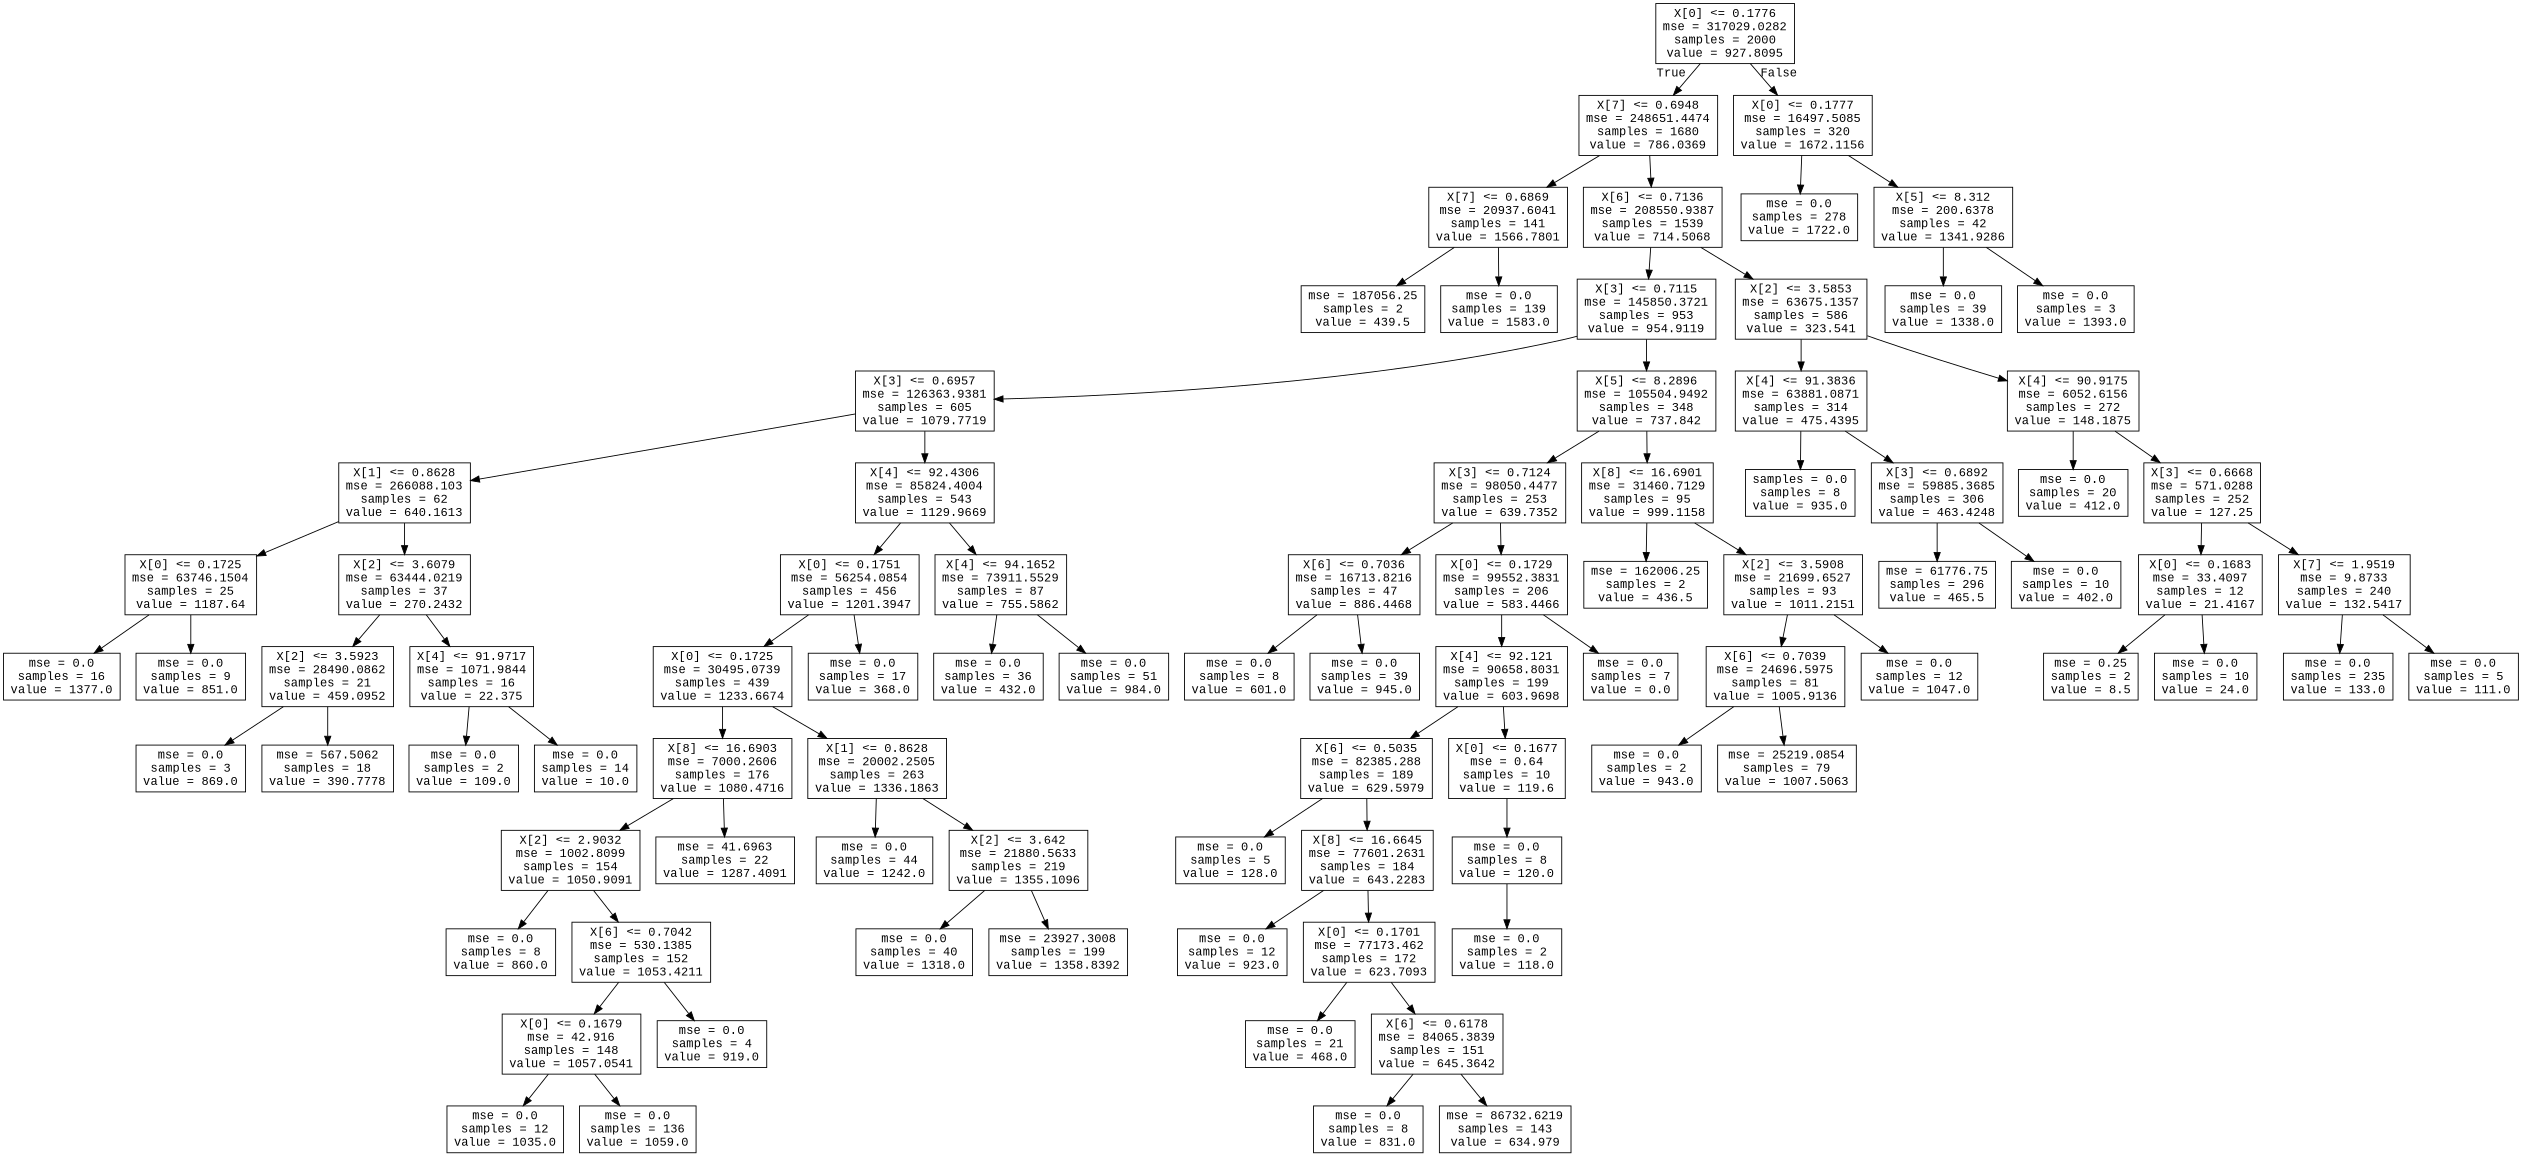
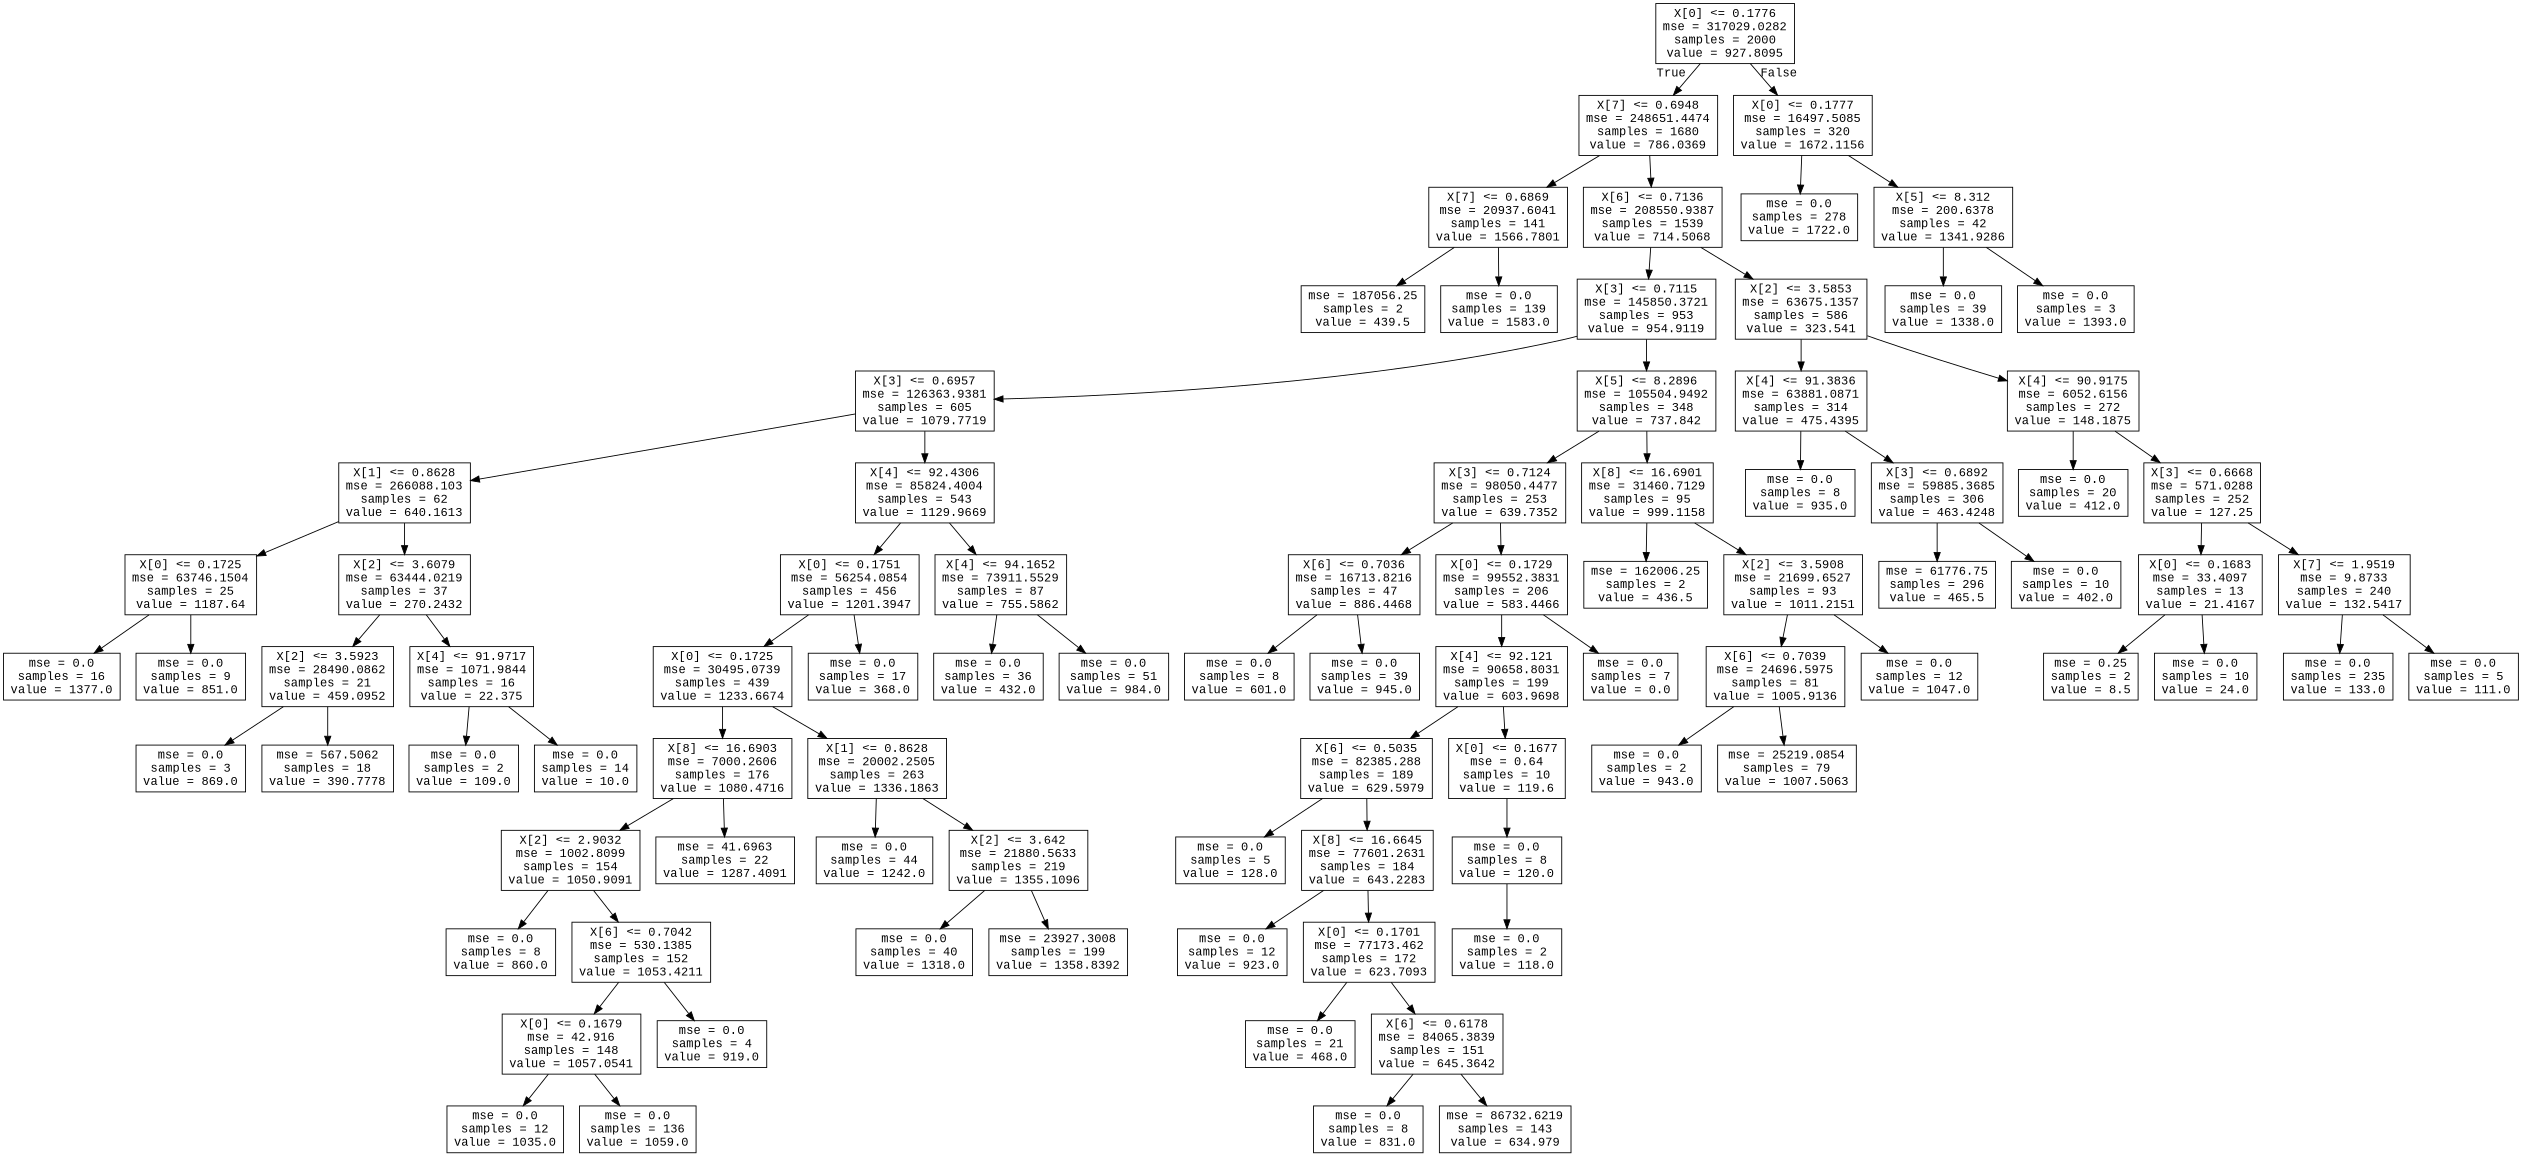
(1800, 493) -> (1800, 493)
(2200, 585) -> (2200, 585)
